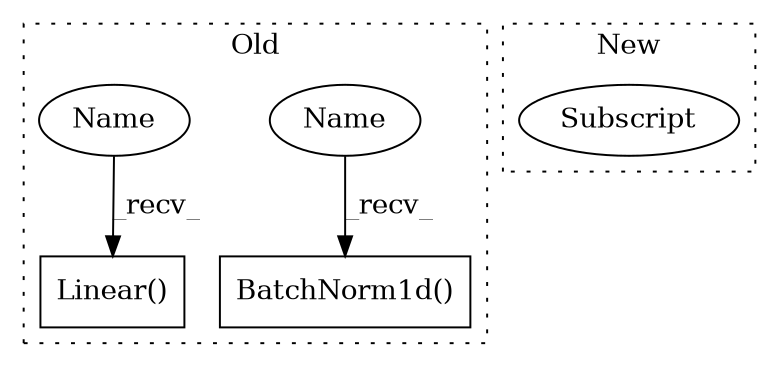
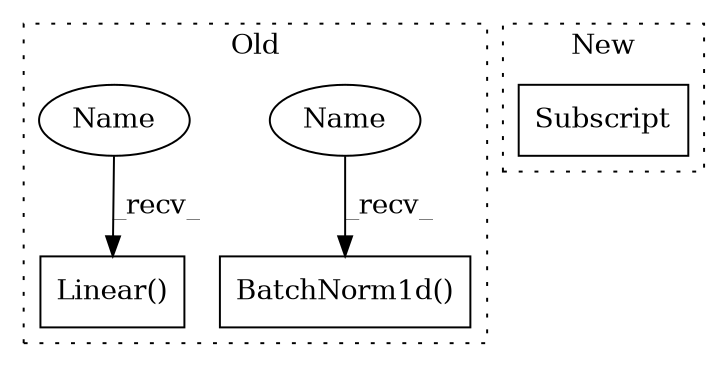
(629, 120) -> (604, 120)
